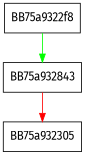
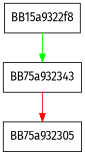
(42, 18) -> (42, 18)
(42, 77) -> (42, 77)
